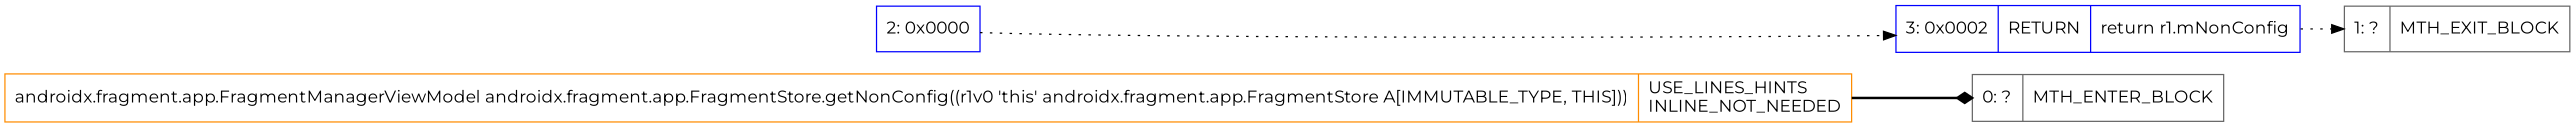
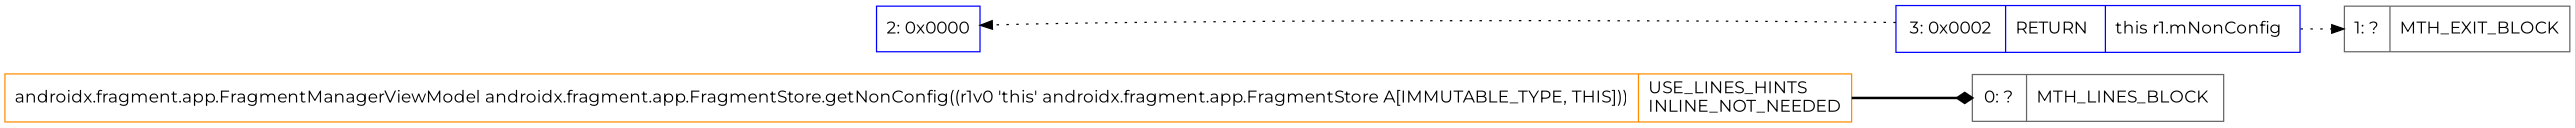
(2195, 28) -> (2199, 28)
(1432, 37) -> (1444, 21)
(2123, 97) -> (2123, 97)
